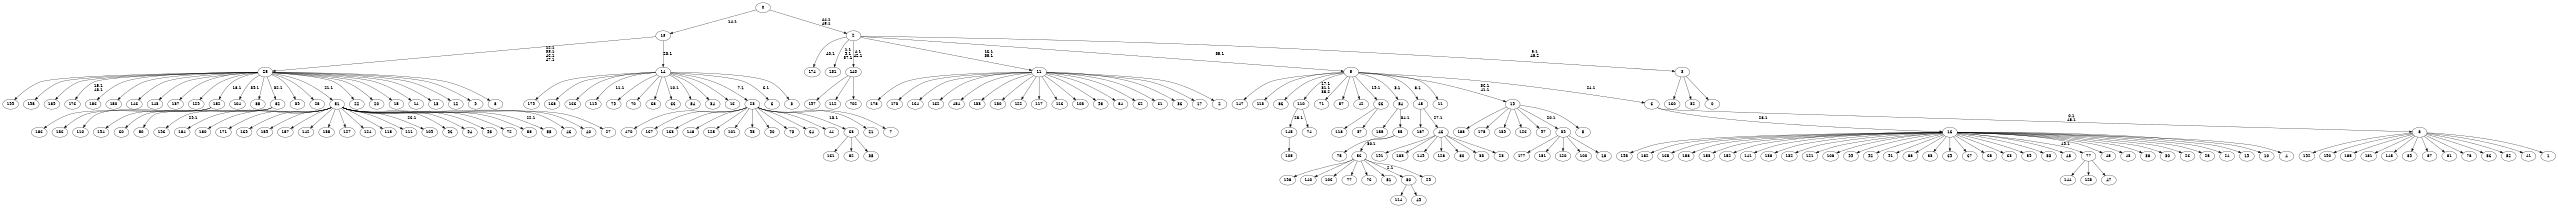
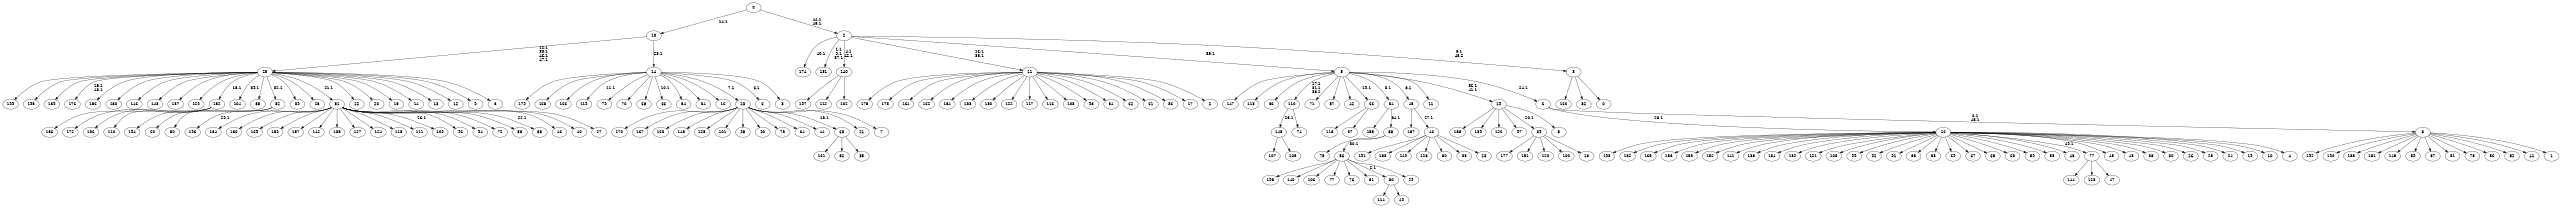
(853, 104) -> (844, 104)
(957, 104) -> (947, 104)
none -> (70, 132)
(223, 132) -> none
(490, 132) -> none
(629, 132) -> (619, 132)
(1482, 132) -> none
none -> (1272, 156)
none -> (1772, 156)
